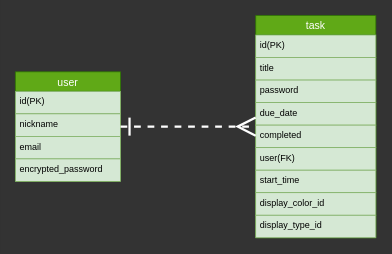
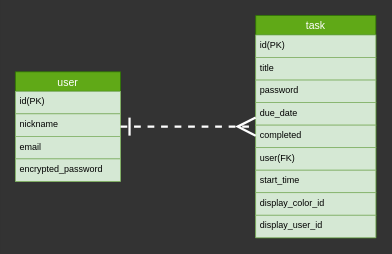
(294, 225) -> (294, 225)
